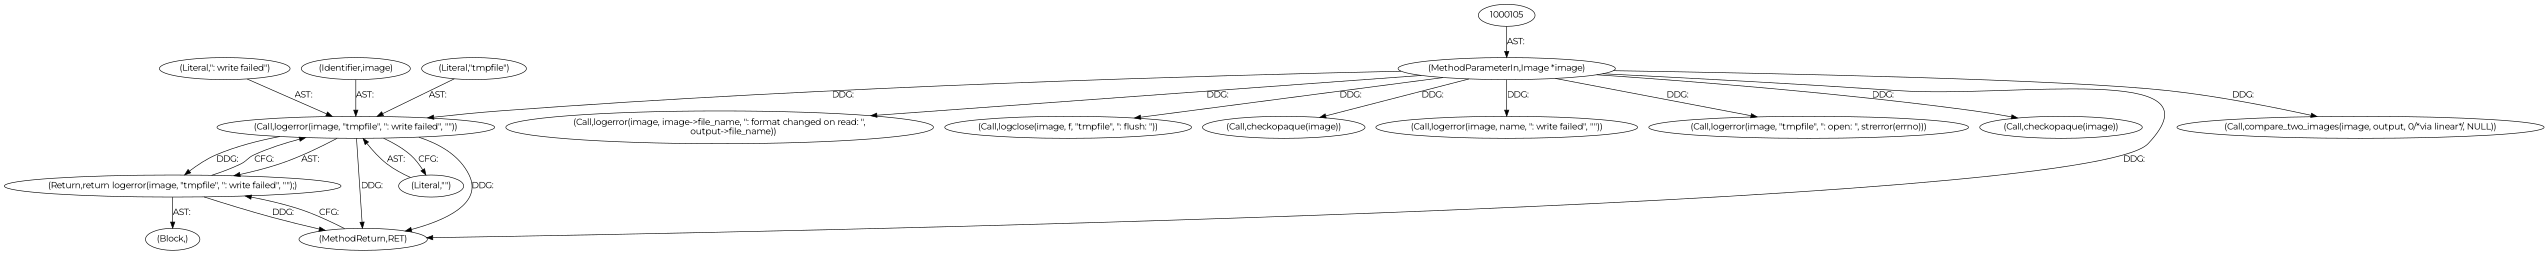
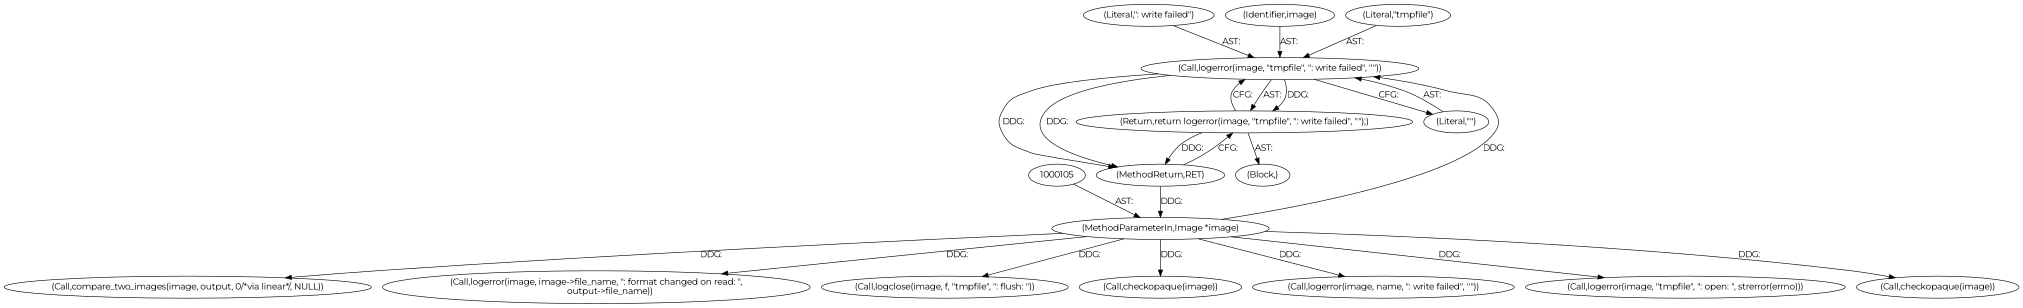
(1595, 203) -> (1160, 199)
